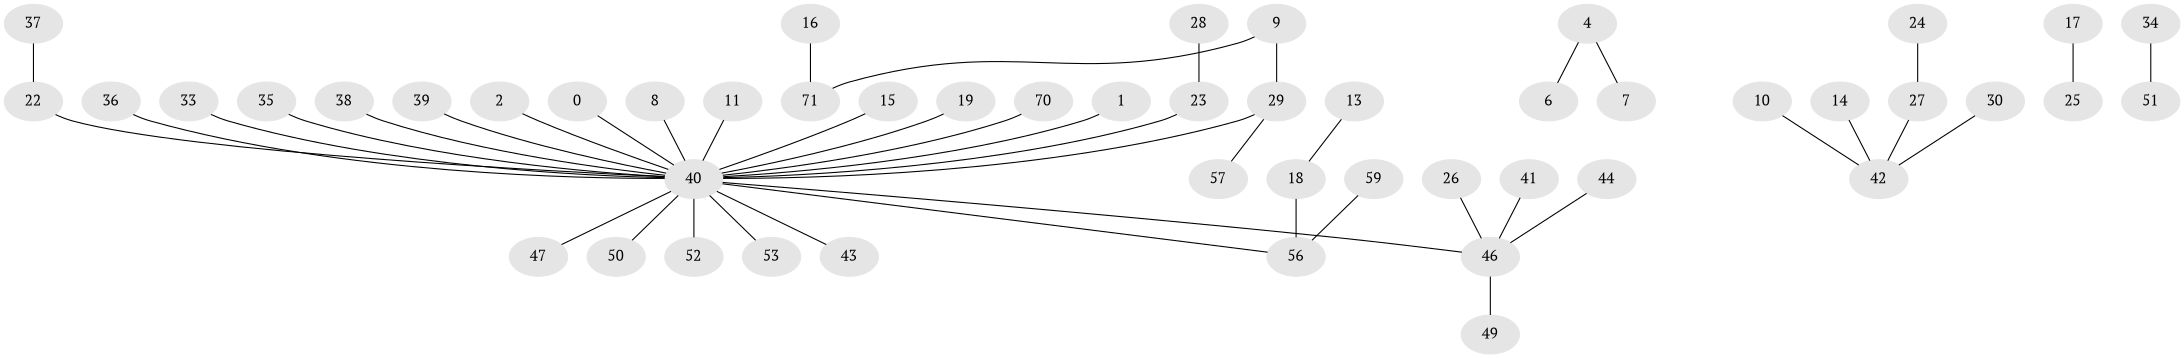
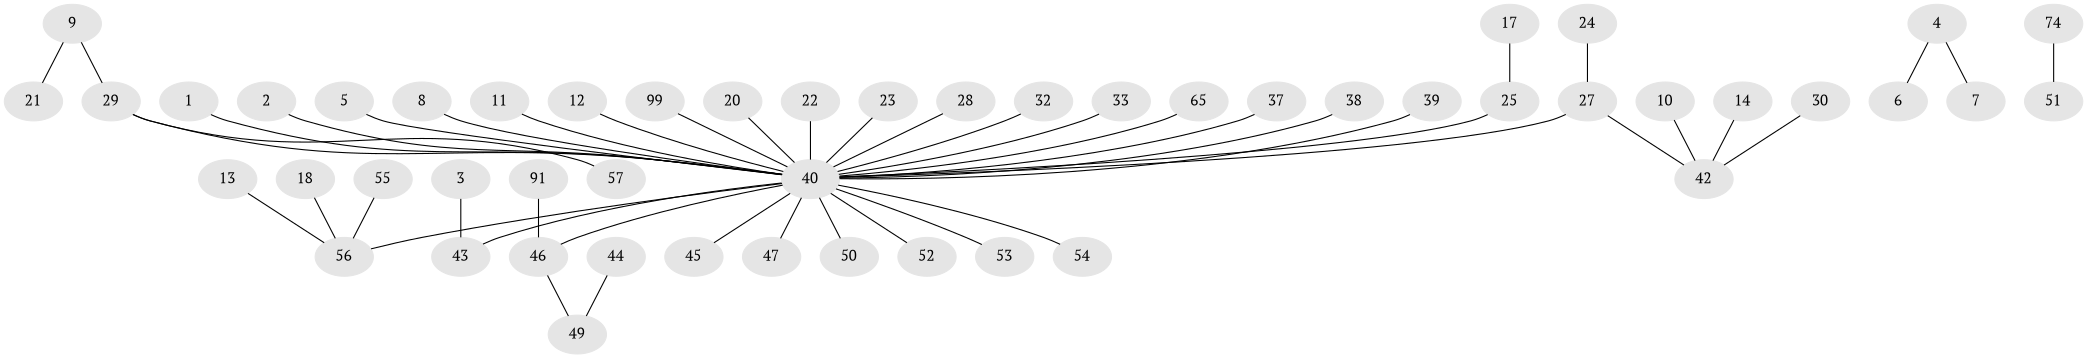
(810, 24) -> none
(2151, 24) -> (2054, 24)
(33, 63) -> (1049, 159)
(1199, 63) -> (888, 140)
(111, 101) -> (1044, 101)
(267, 101) -> (1199, 101)
(577, 101) -> (344, 101)
(810, 101) -> (33, 101)
(888, 101) -> (577, 101)
(966, 101) -> (655, 101)
(1044, 101) -> (733, 101)
(1325, 140) -> (286, 218)
none -> (1328, 144)
none -> (1295, 154)
none -> (461, 179)
(1374, 179) -> (383, 179)
(1451, 179) -> none
(1529, 179) -> (539, 179)
(1548, 218) -> (597, 296)
none -> (694, 257)
none -> (1082, 257)
